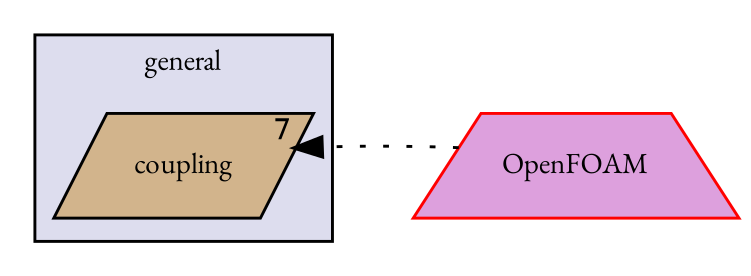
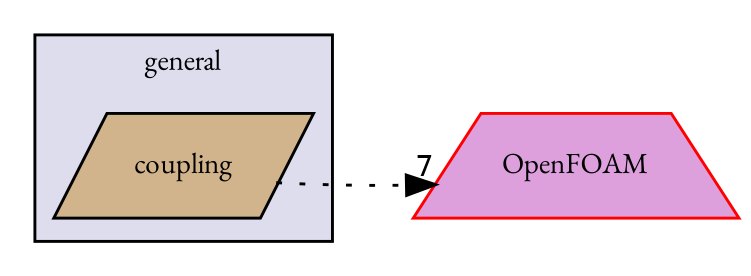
(391, 146) -> (350, 185)
